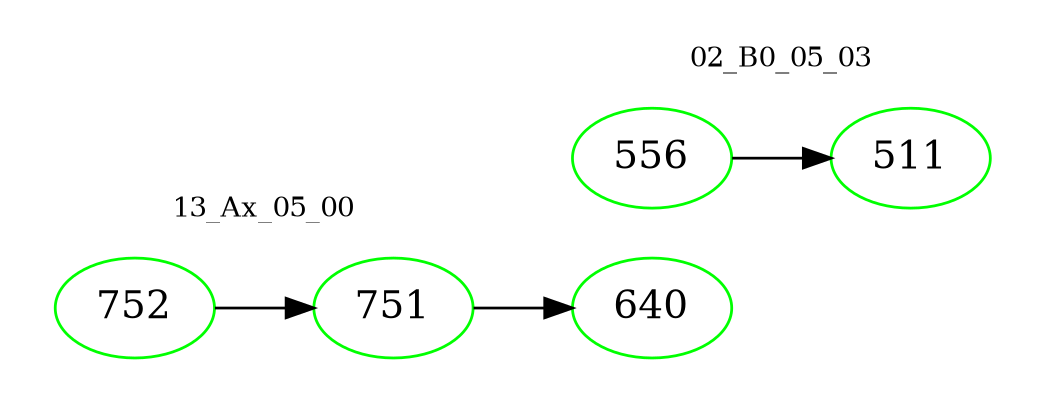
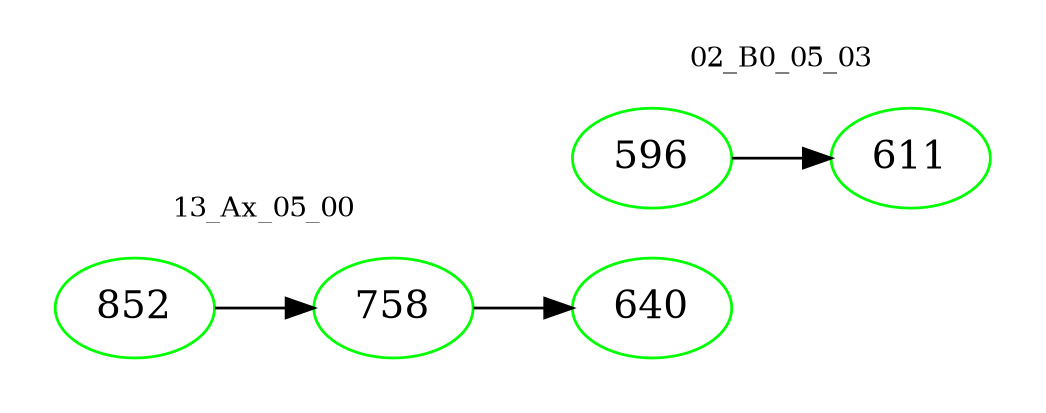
(652, 158) -> (652, 158)
(911, 158) -> (911, 158)
(135, 308) -> (135, 308)
(393, 308) -> (393, 308)
